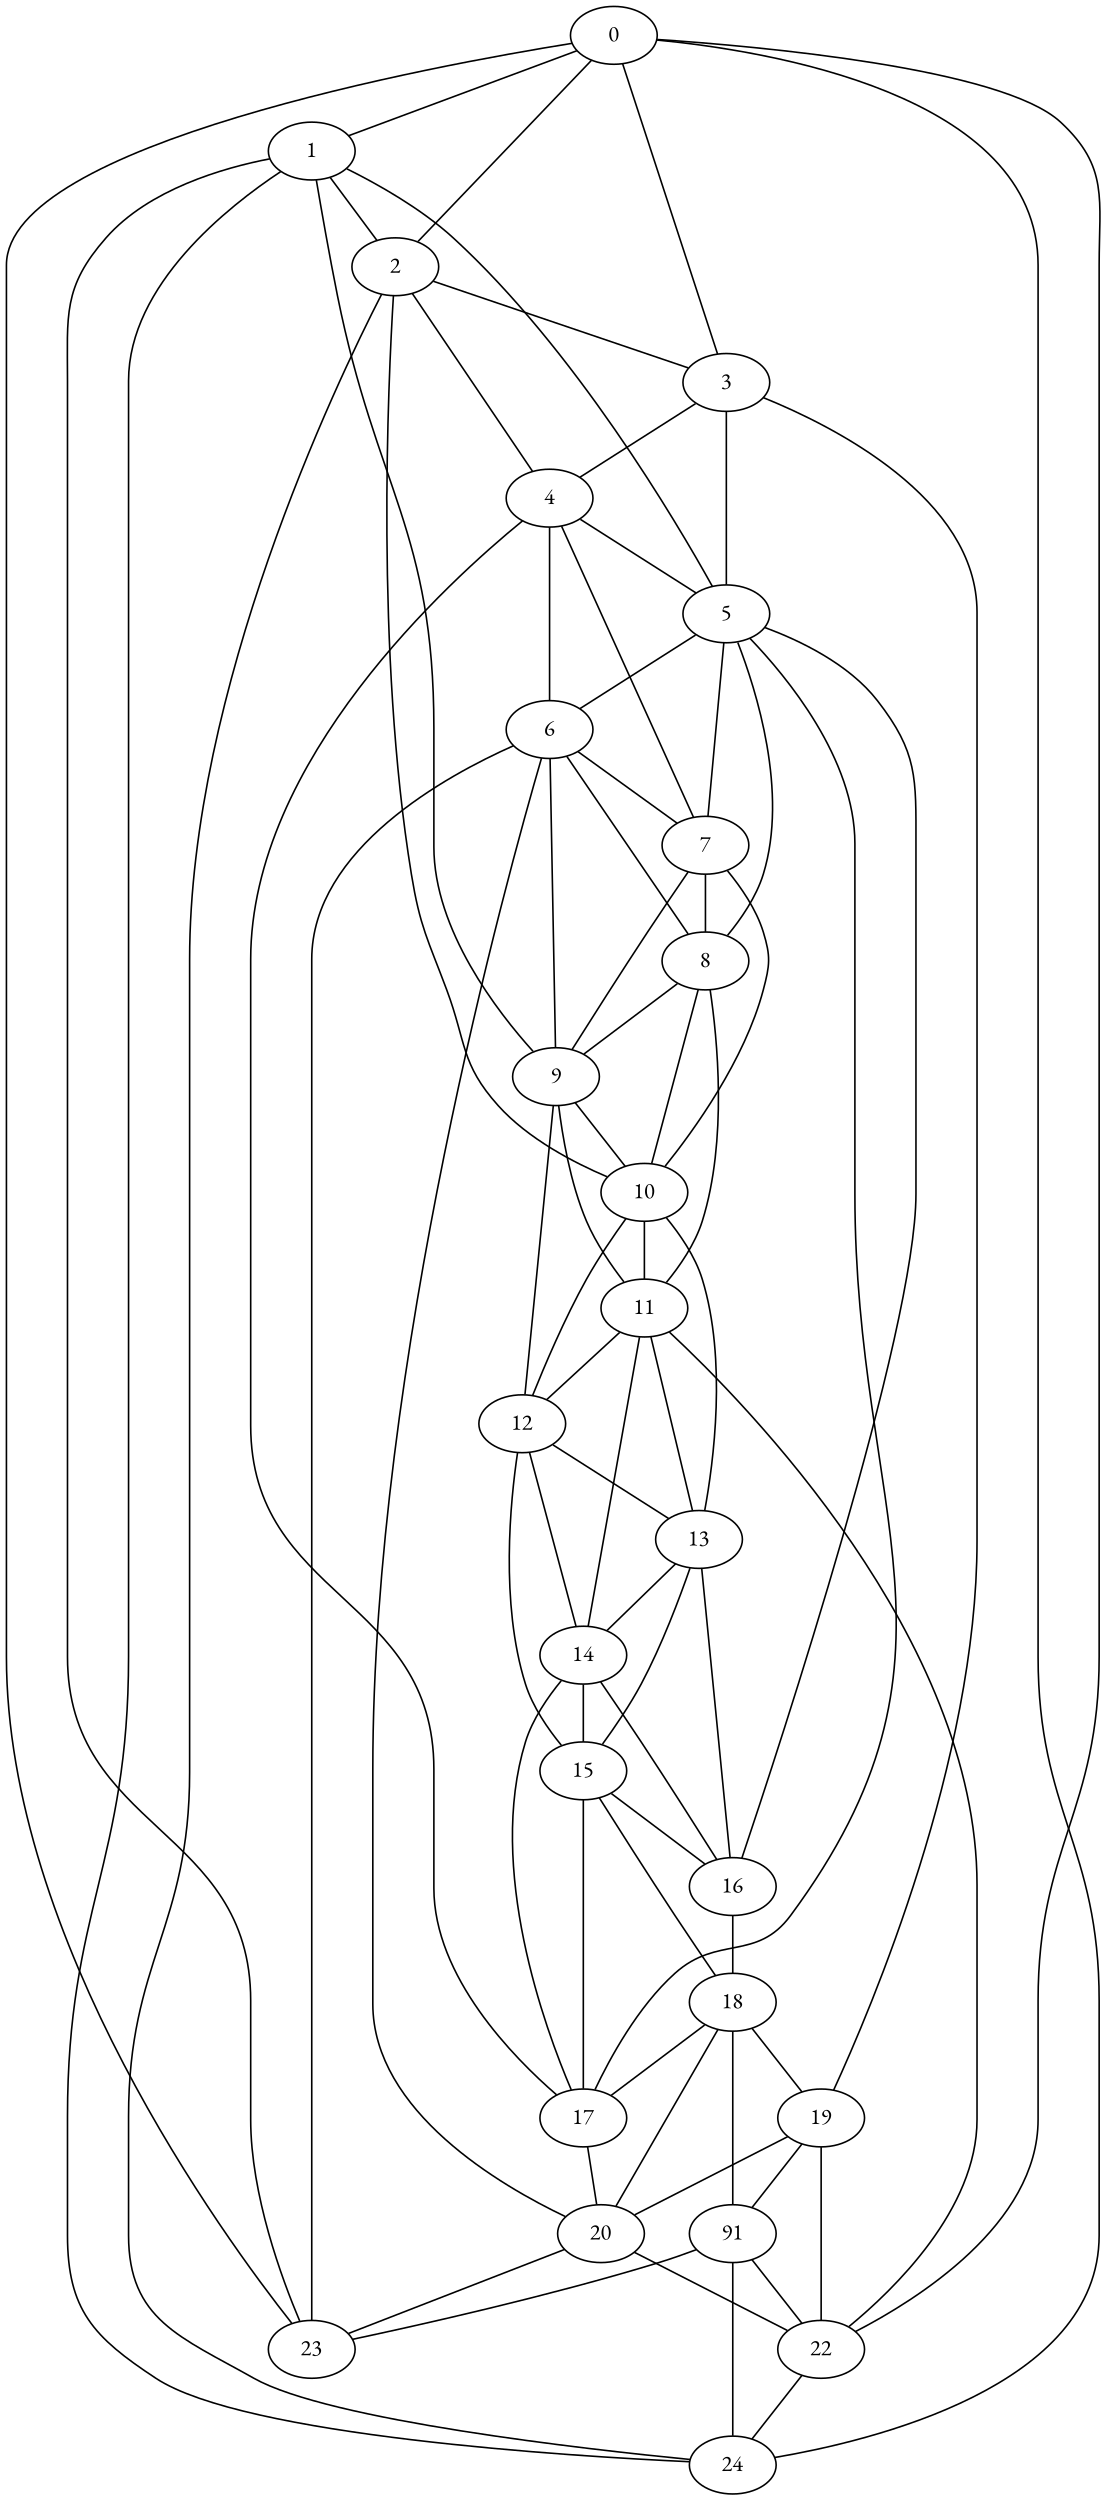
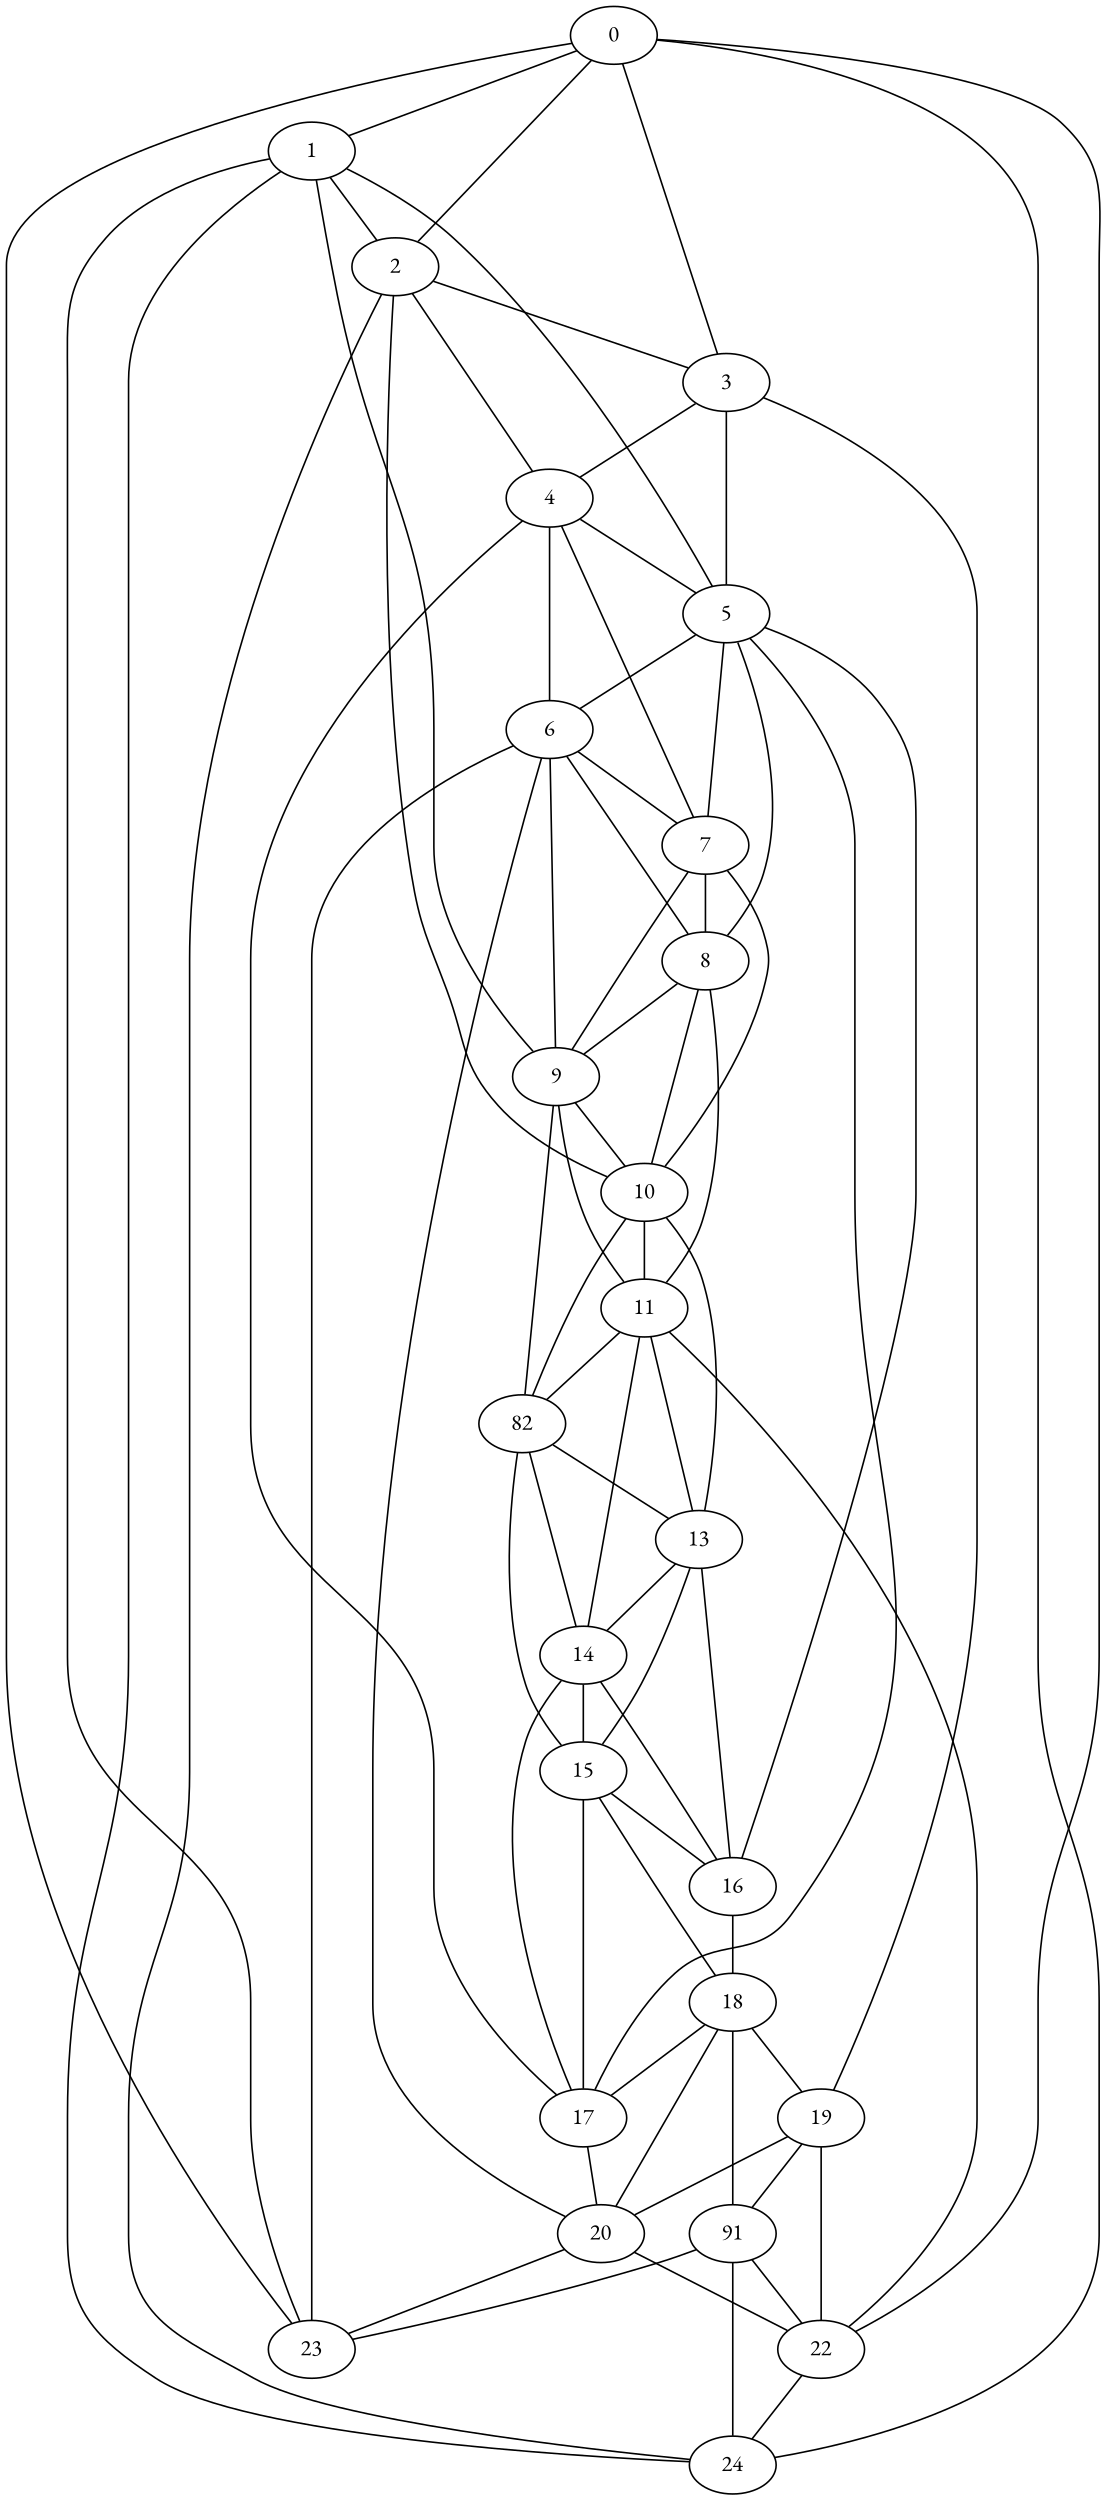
(522, 1424) -> (522, 1424)
